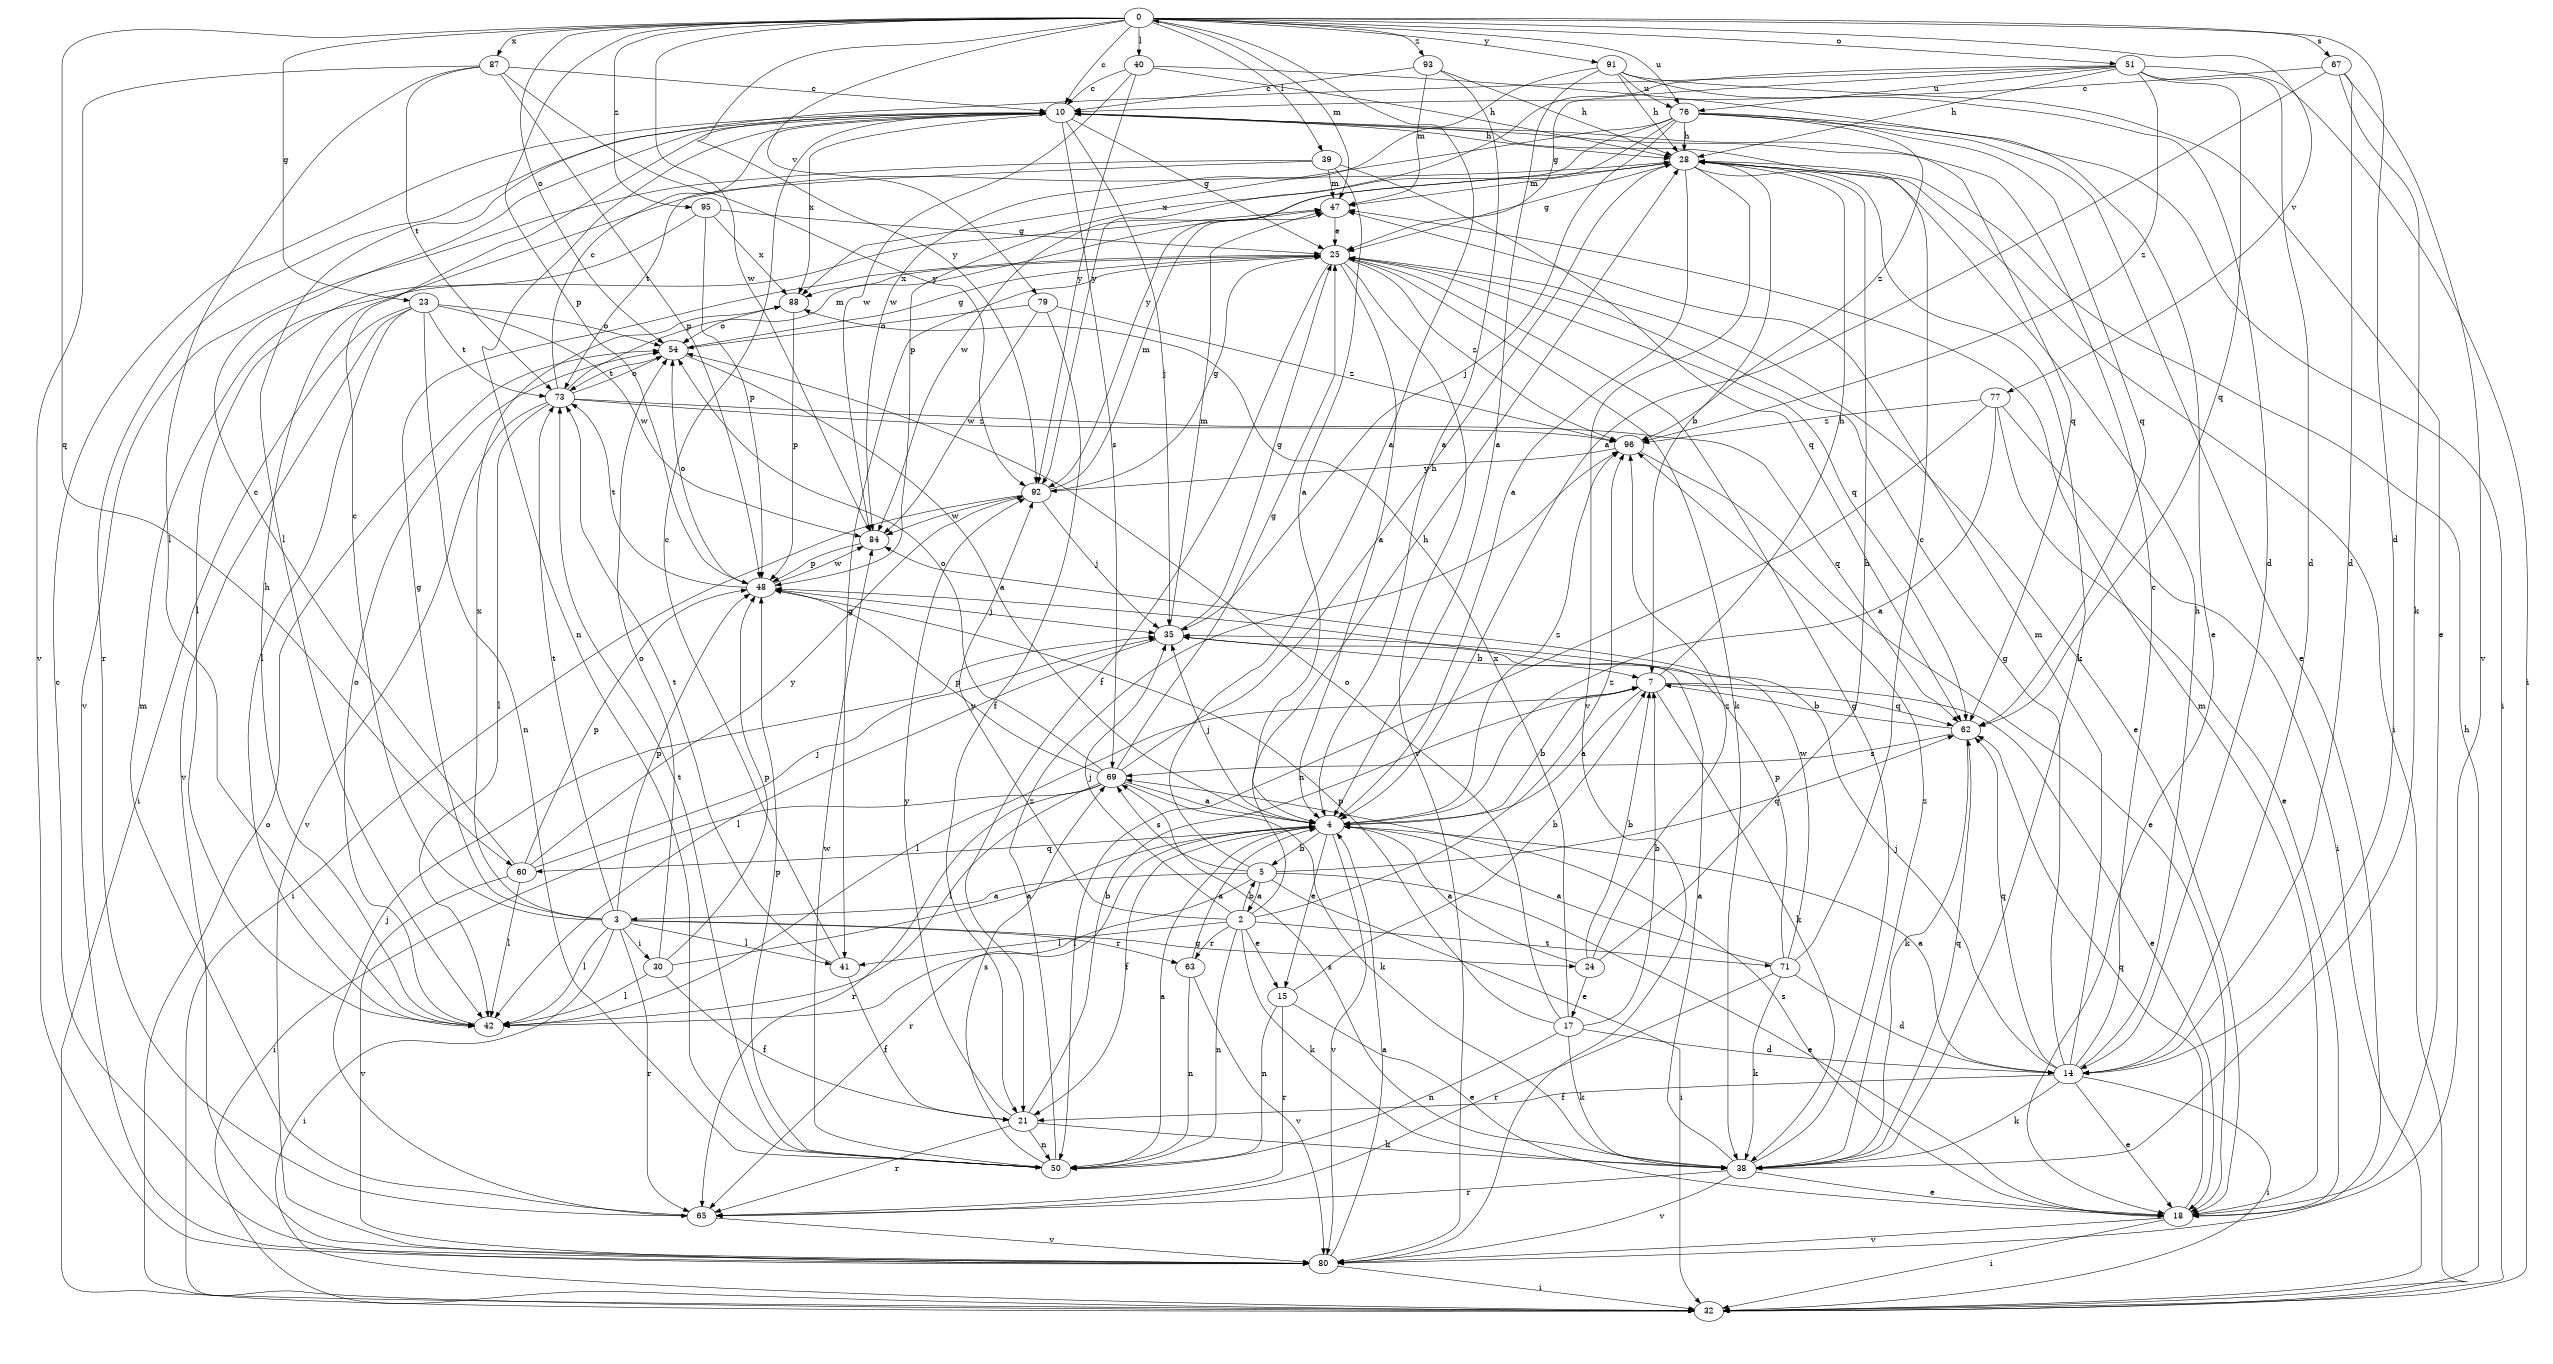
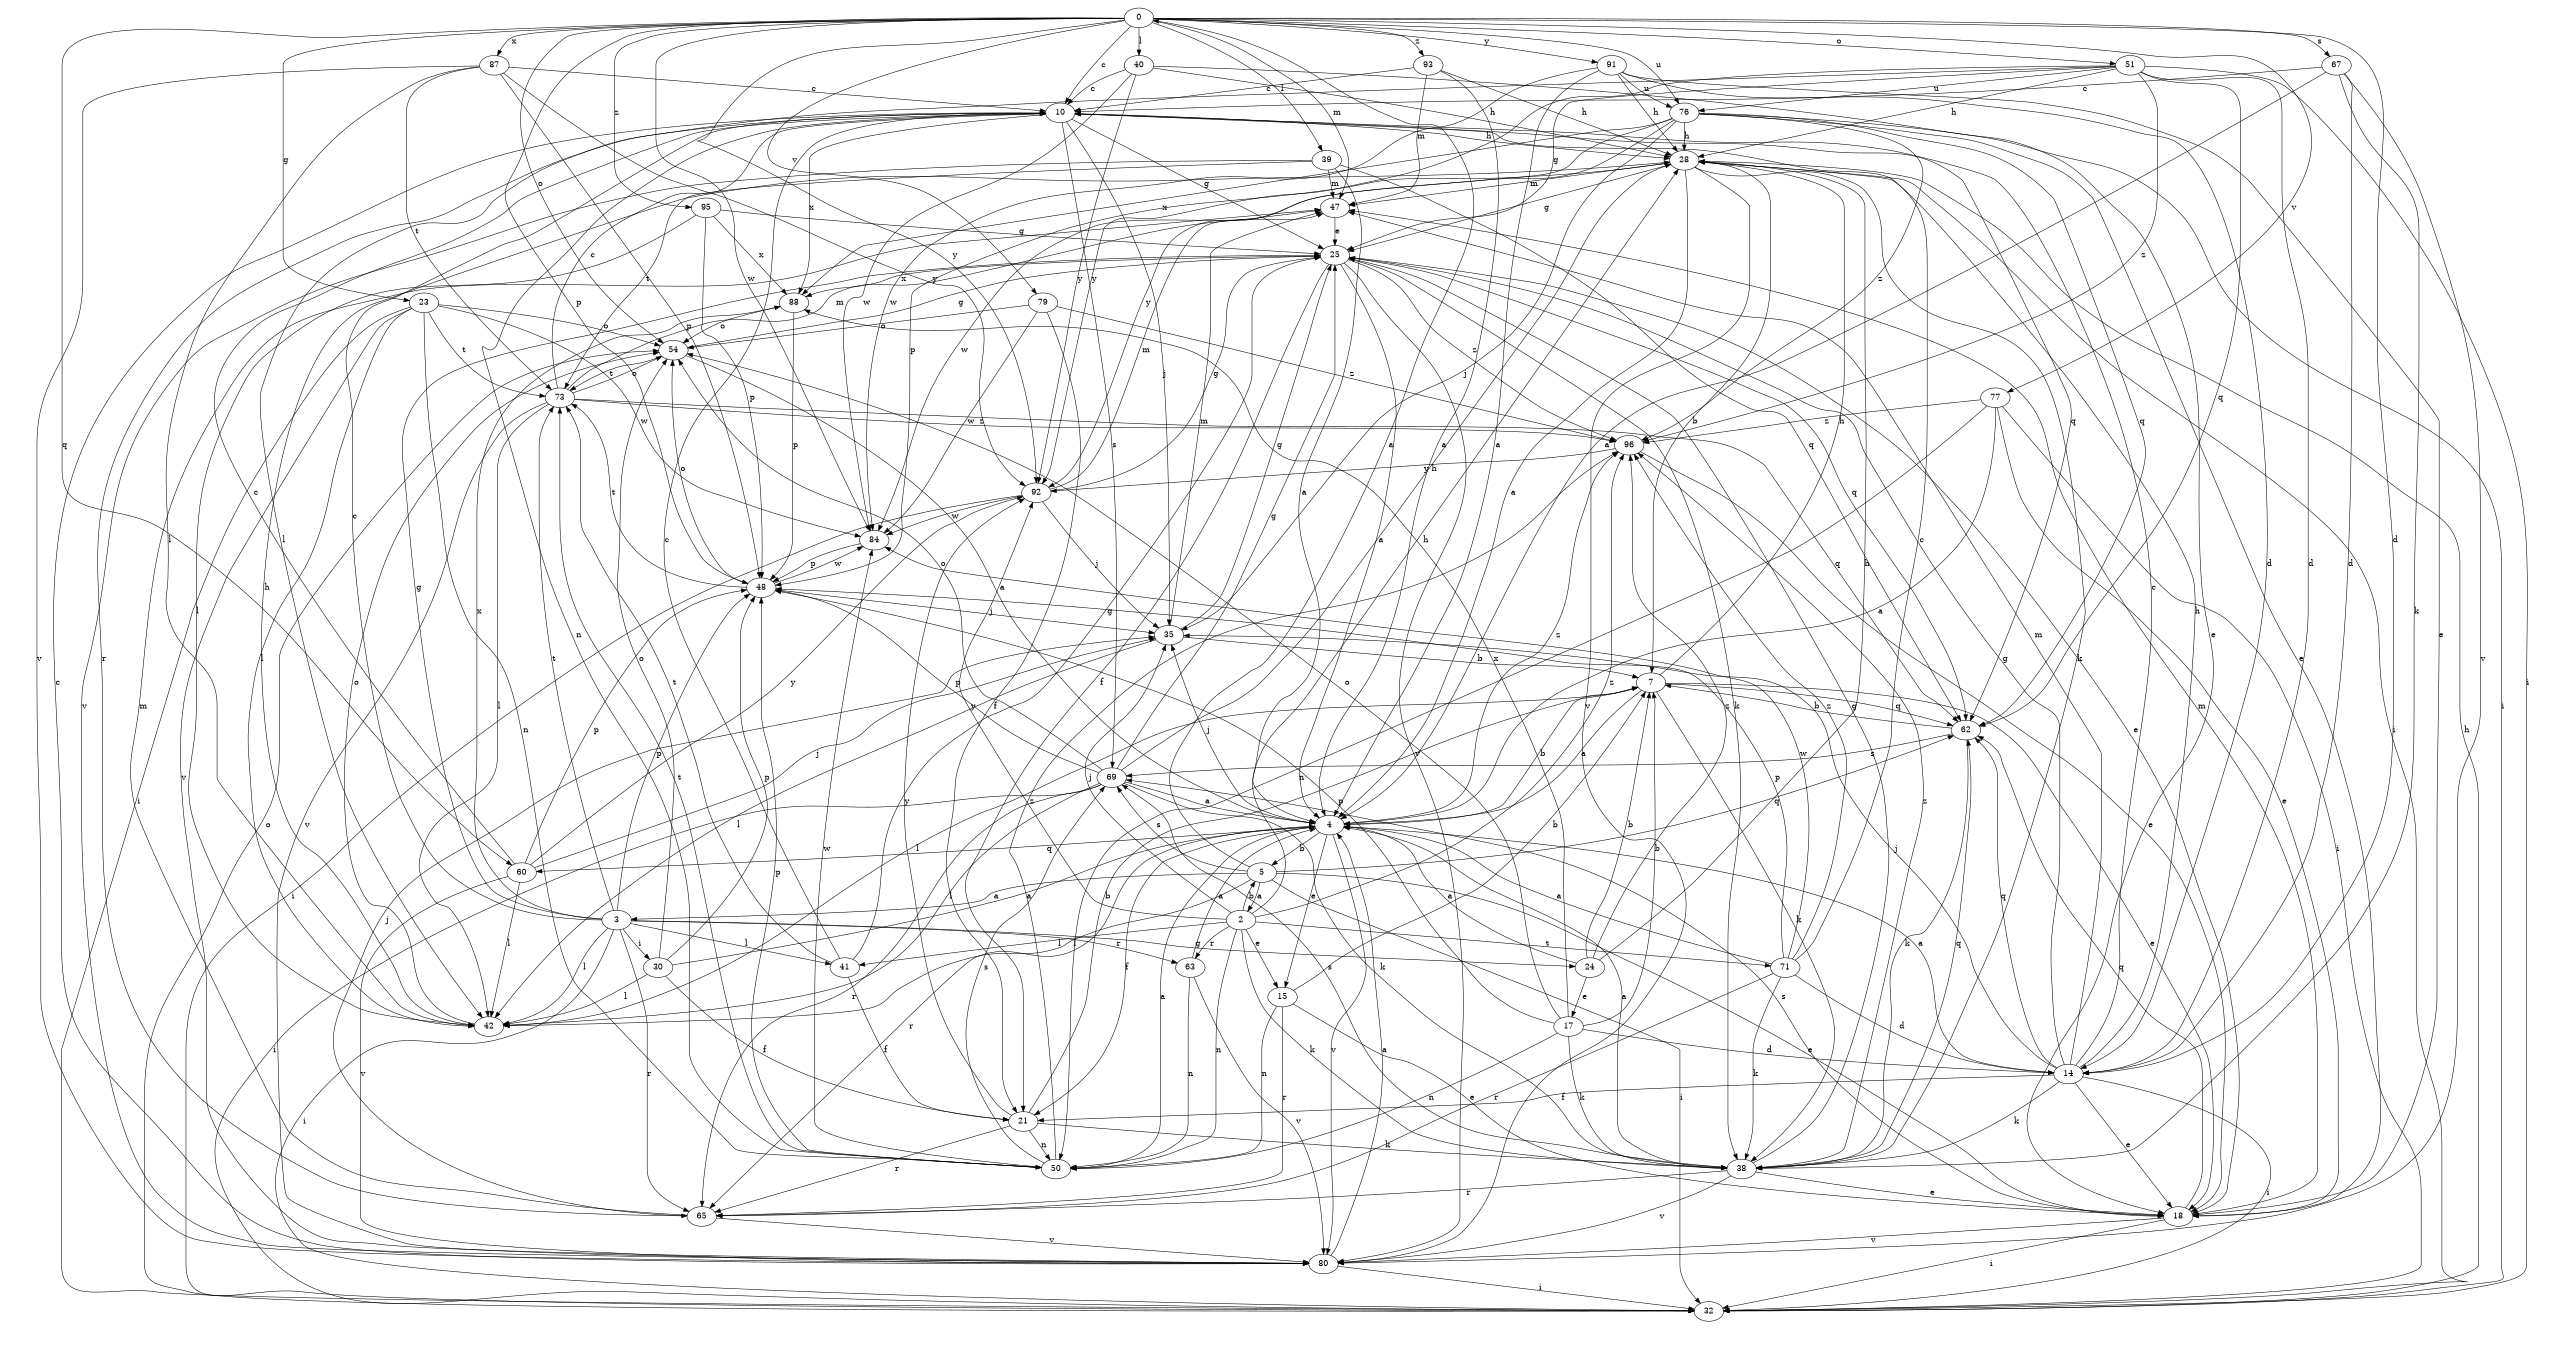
(878, 433) -> (1100, 618)
none -> (1819, 701)
(1693, 713) -> (1610, 958)
